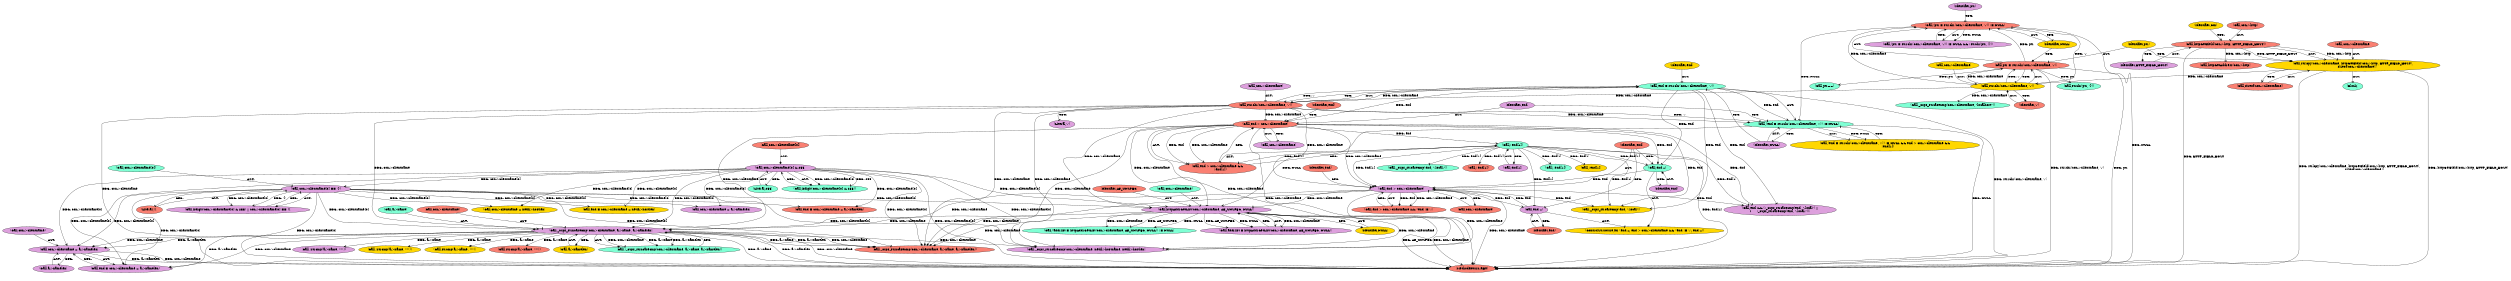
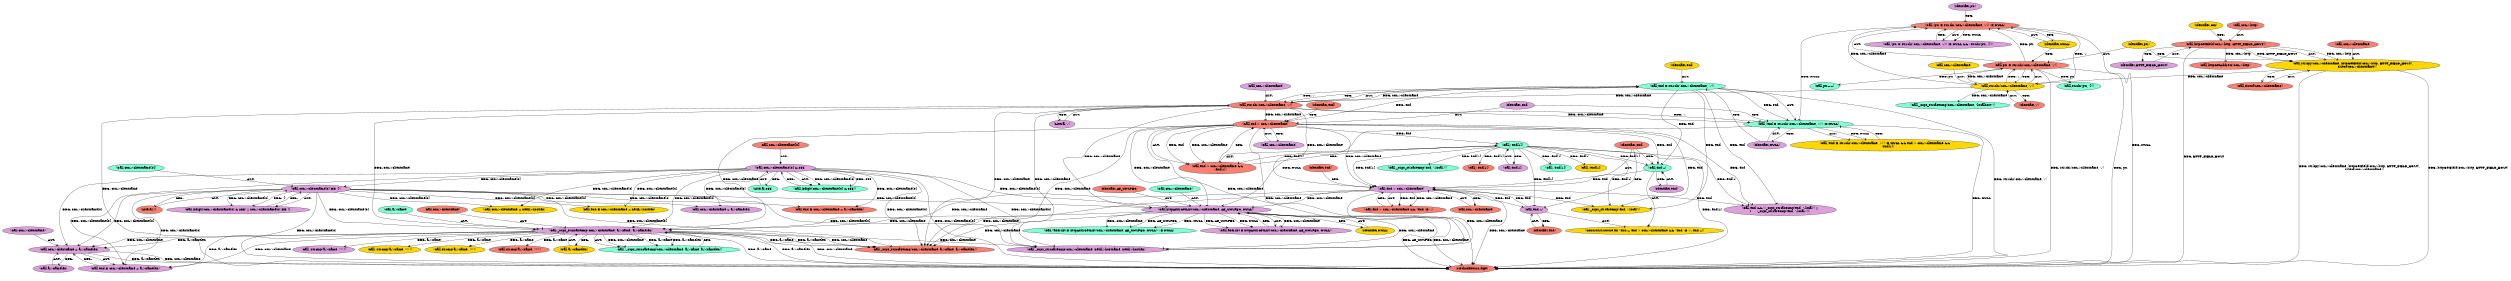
(2353, 86) -> none
none -> (1144, 107)
